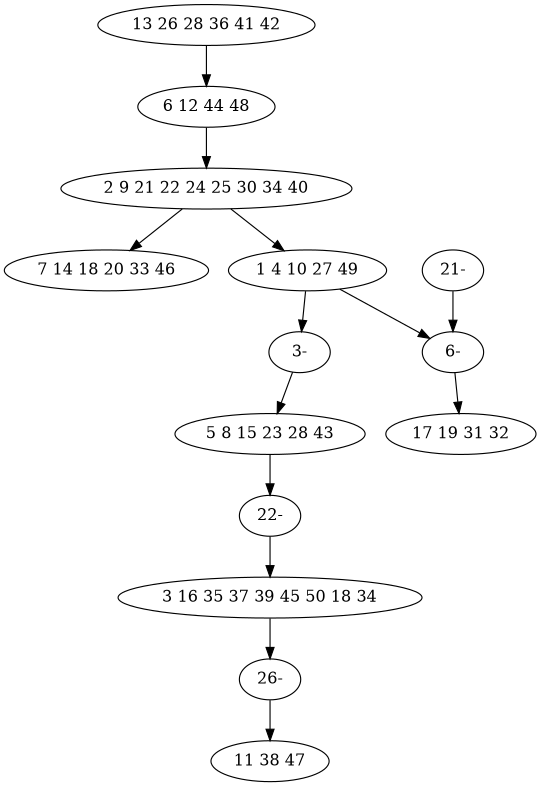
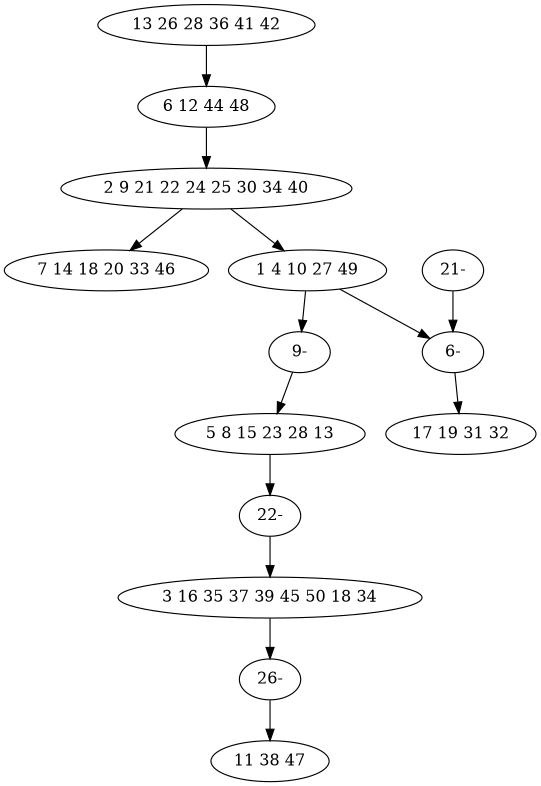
(300, 352) -> (300, 352)
(270, 434) -> (270, 434)
